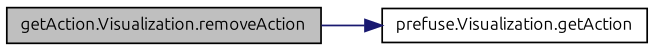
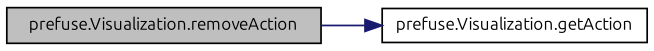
(164, 25) -> (164, 25)
